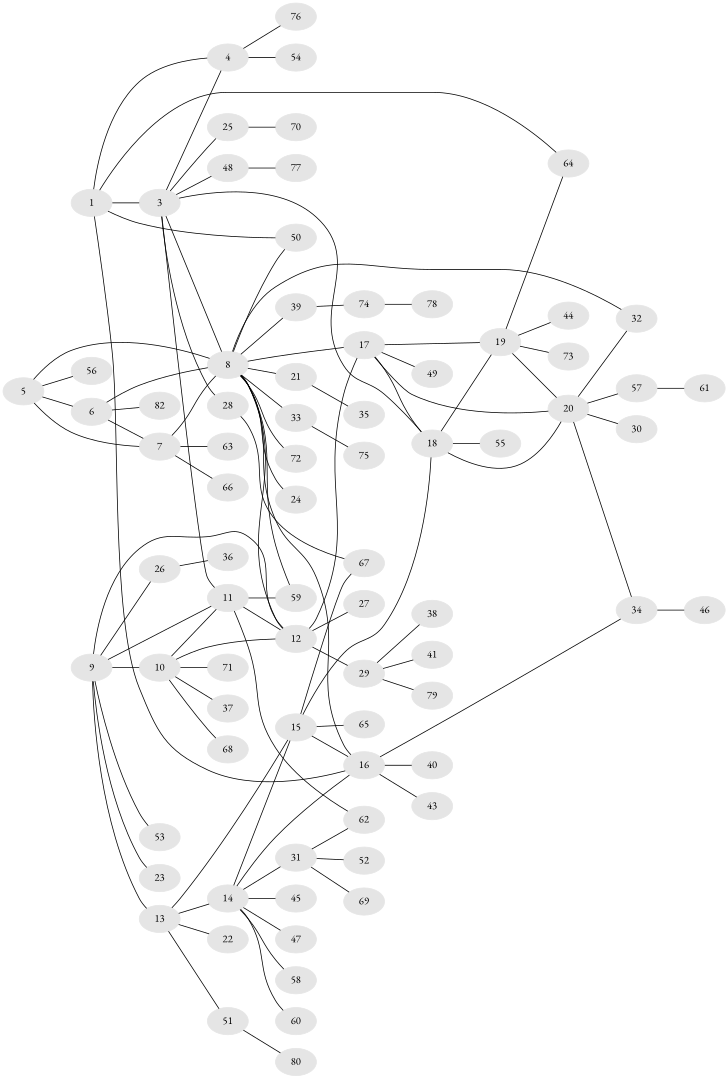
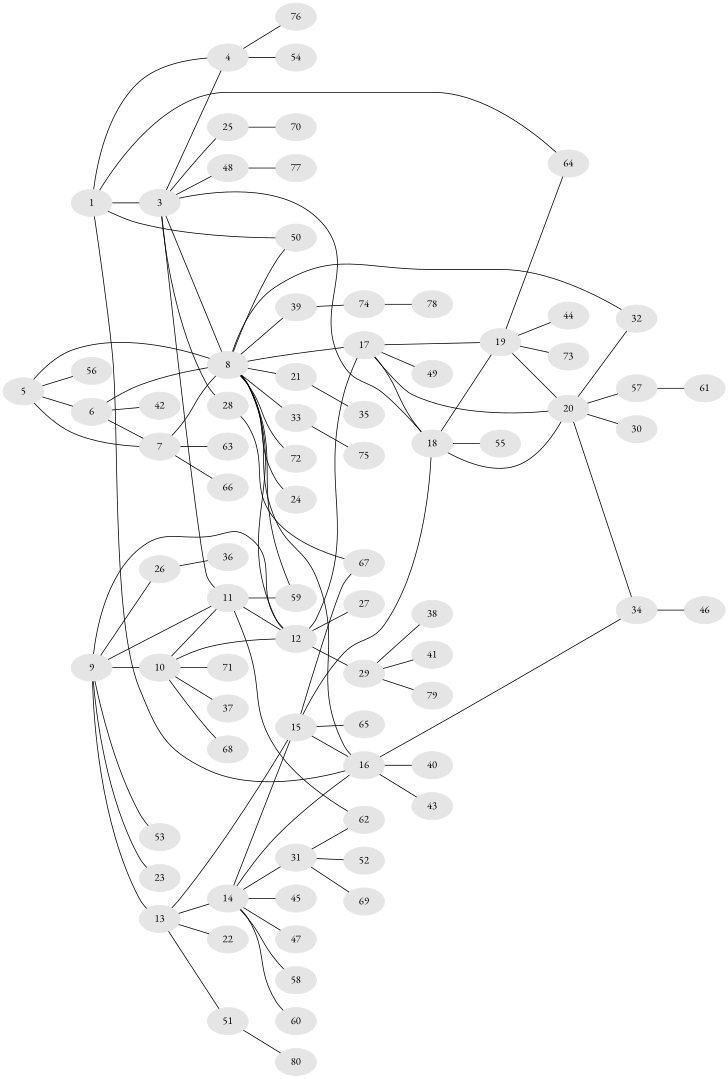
(160, 406) -> (160, 406)
